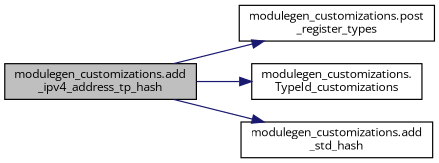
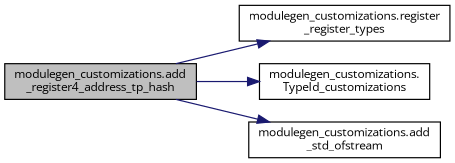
(337, 23) -> (345, 23)
(101, 82) -> (101, 82)
(337, 140) -> (345, 140)
